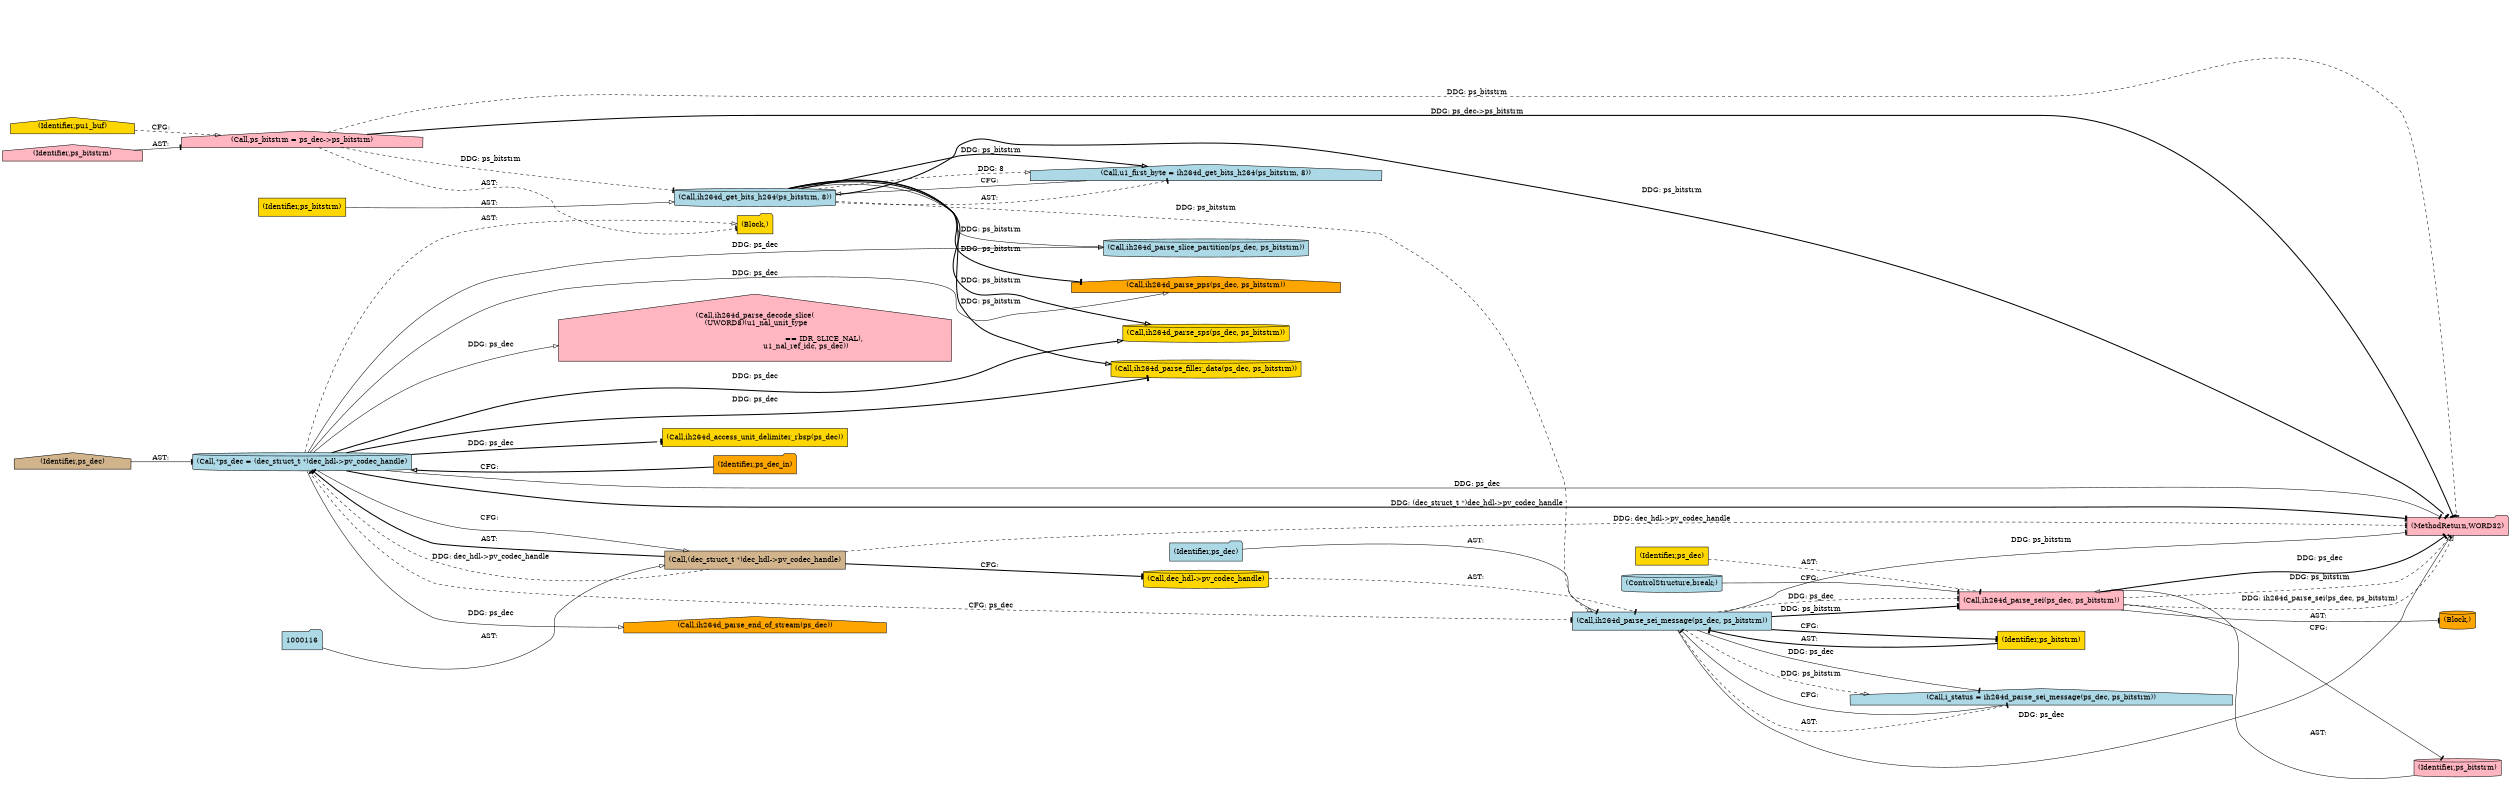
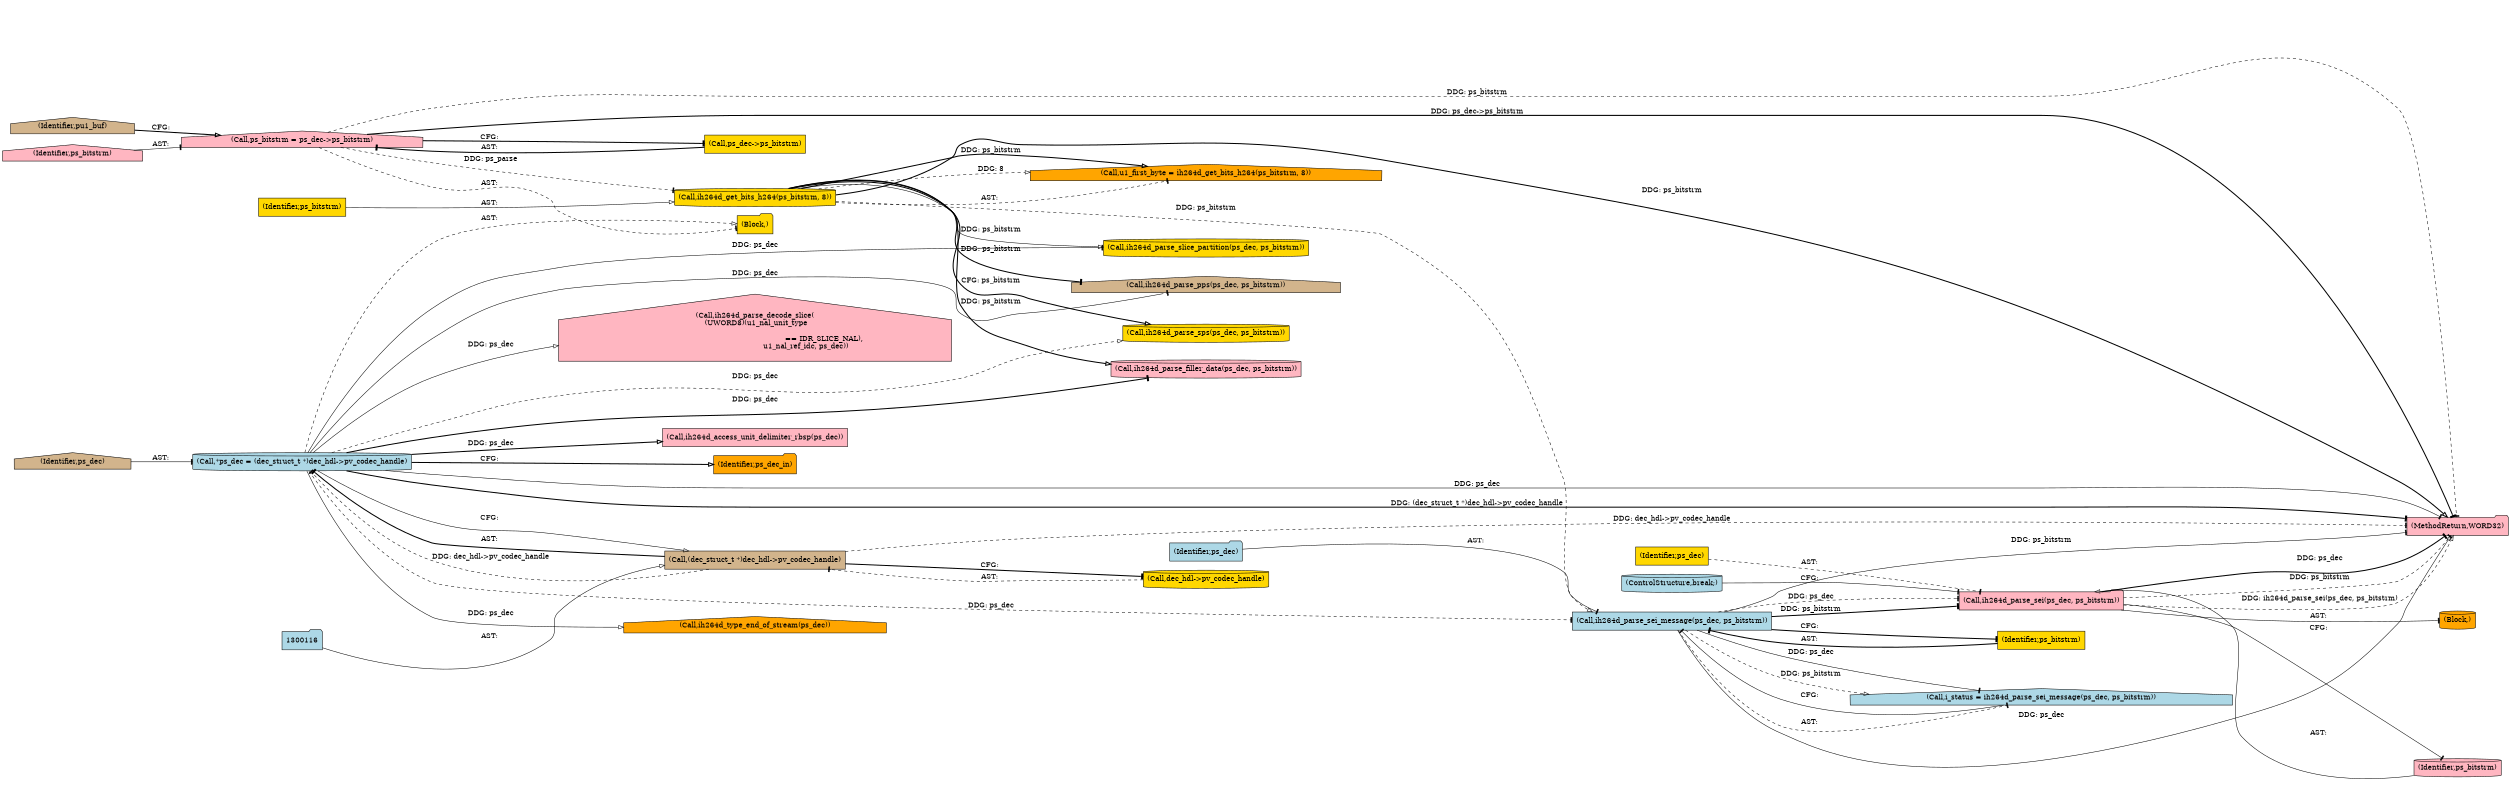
(73, 126) -> (73, 126)
(175, 133) -> (175, 133)
none -> (755, 144)
(491, 159) -> (491, 159)
(1206, 173) -> (1206, 173)
(964, 188) -> none
(755, 198) -> (755, 198)
(1660, 210) -> (1660, 210)
(1206, 248) -> (1206, 248)
(666, 257) -> (666, 257)
(720, 279) -> (720, 279)
(991, 281) -> (991, 281)
(1206, 285) -> (1206, 285)
(1206, 369) -> (1206, 369)
(724, 389) -> (724, 389)
(755, 438) -> (755, 438)
(534, 448) -> (534, 448)
(565, 472) -> (560, 463)
(1453, 584) -> (987, 581)
(991, 606) -> (991, 606)
(755, 626) -> (755, 626)
(302, 641) -> (302, 641)
